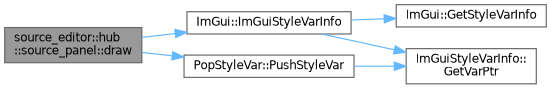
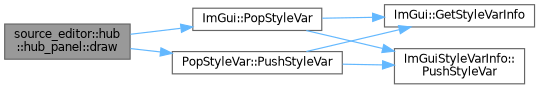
(269, 23) -> (257, 19)
none -> (367, 37)
(73, 45) -> (67, 42)
(471, 66) -> (460, 66)
